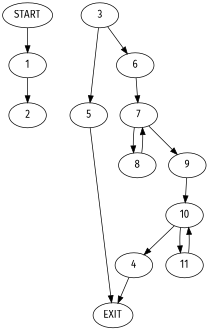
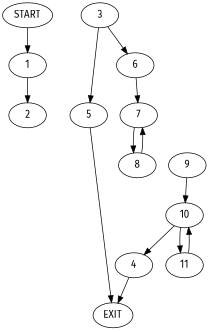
(161, 138) -> none
